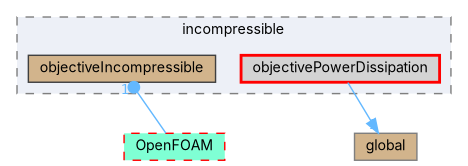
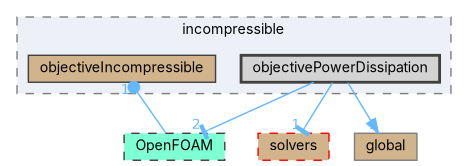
(340, 69) -> (340, 69)
none -> (261, 106)
(174, 147) -> (174, 147)
none -> (294, 147)
